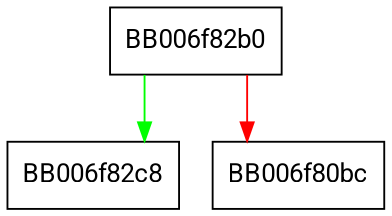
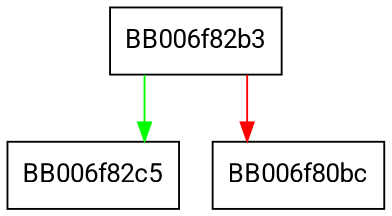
(196, 41) -> (196, 41)
(93, 175) -> (93, 175)
